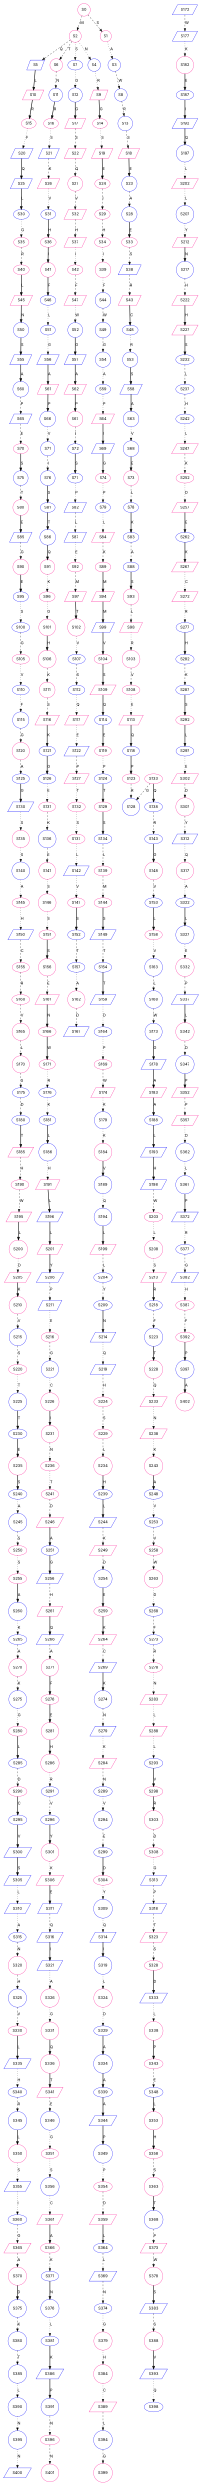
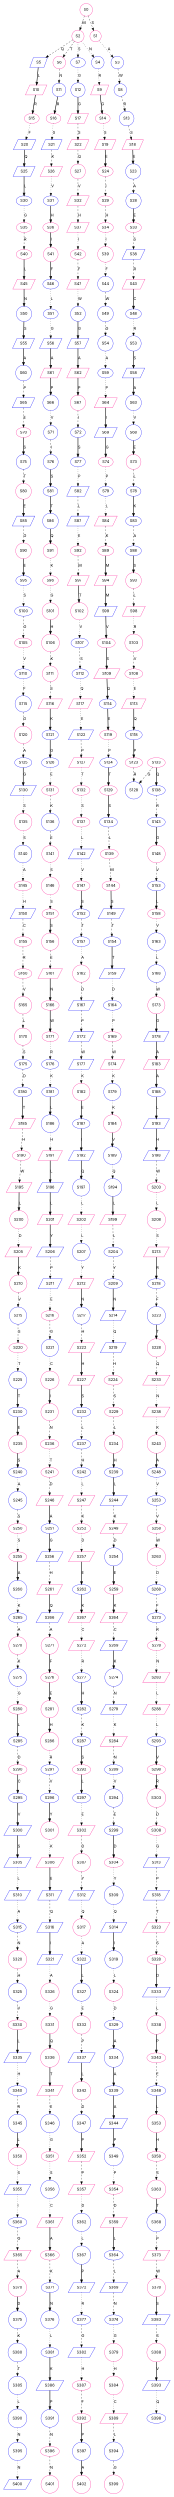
none -> (81, 1020)
(154, 1032) -> (156, 1005)
